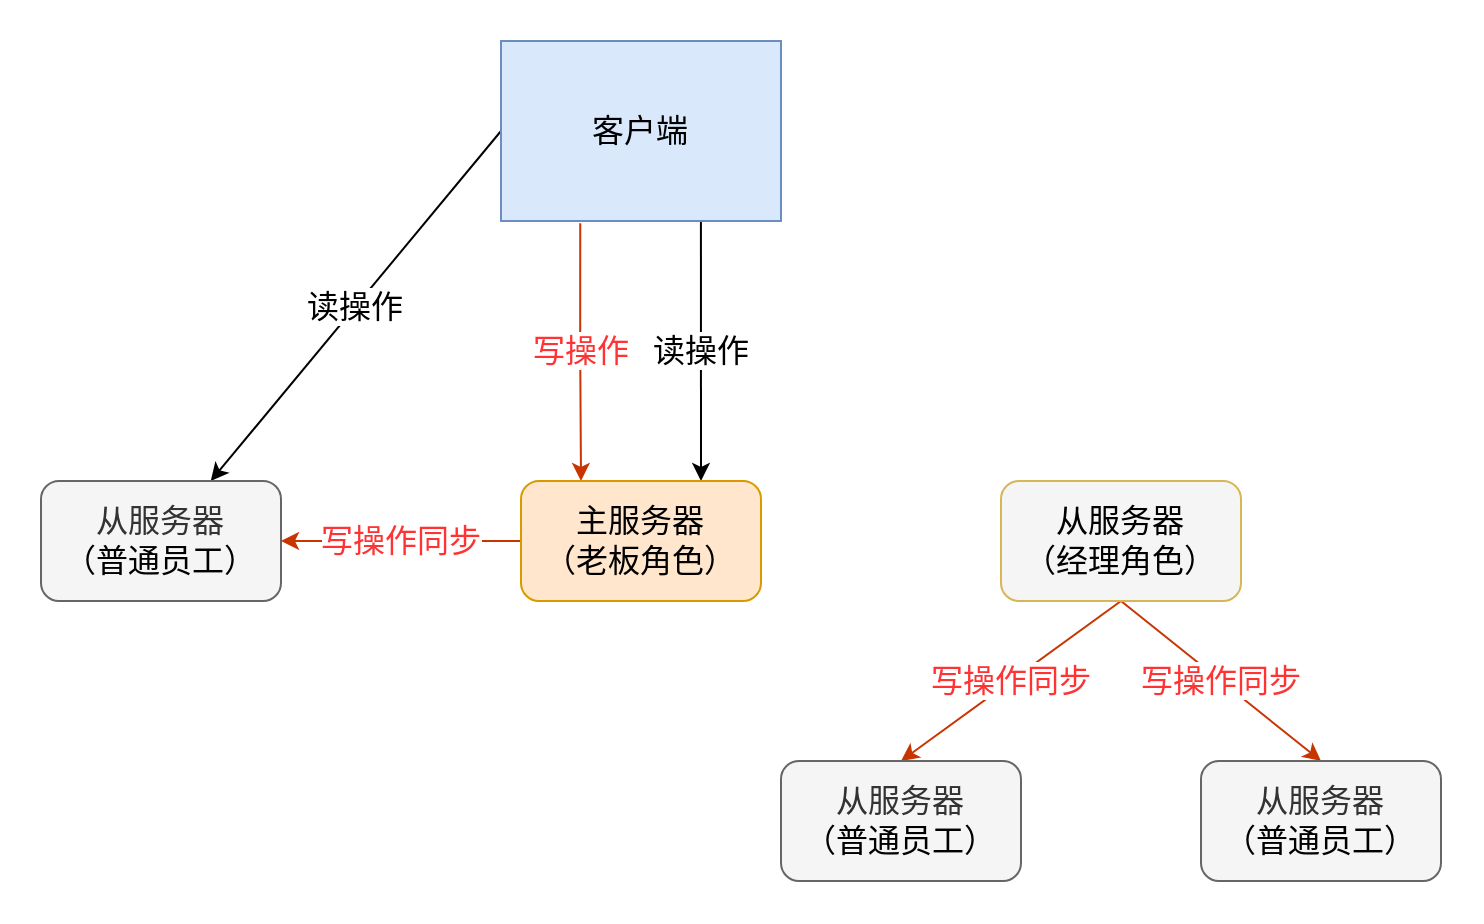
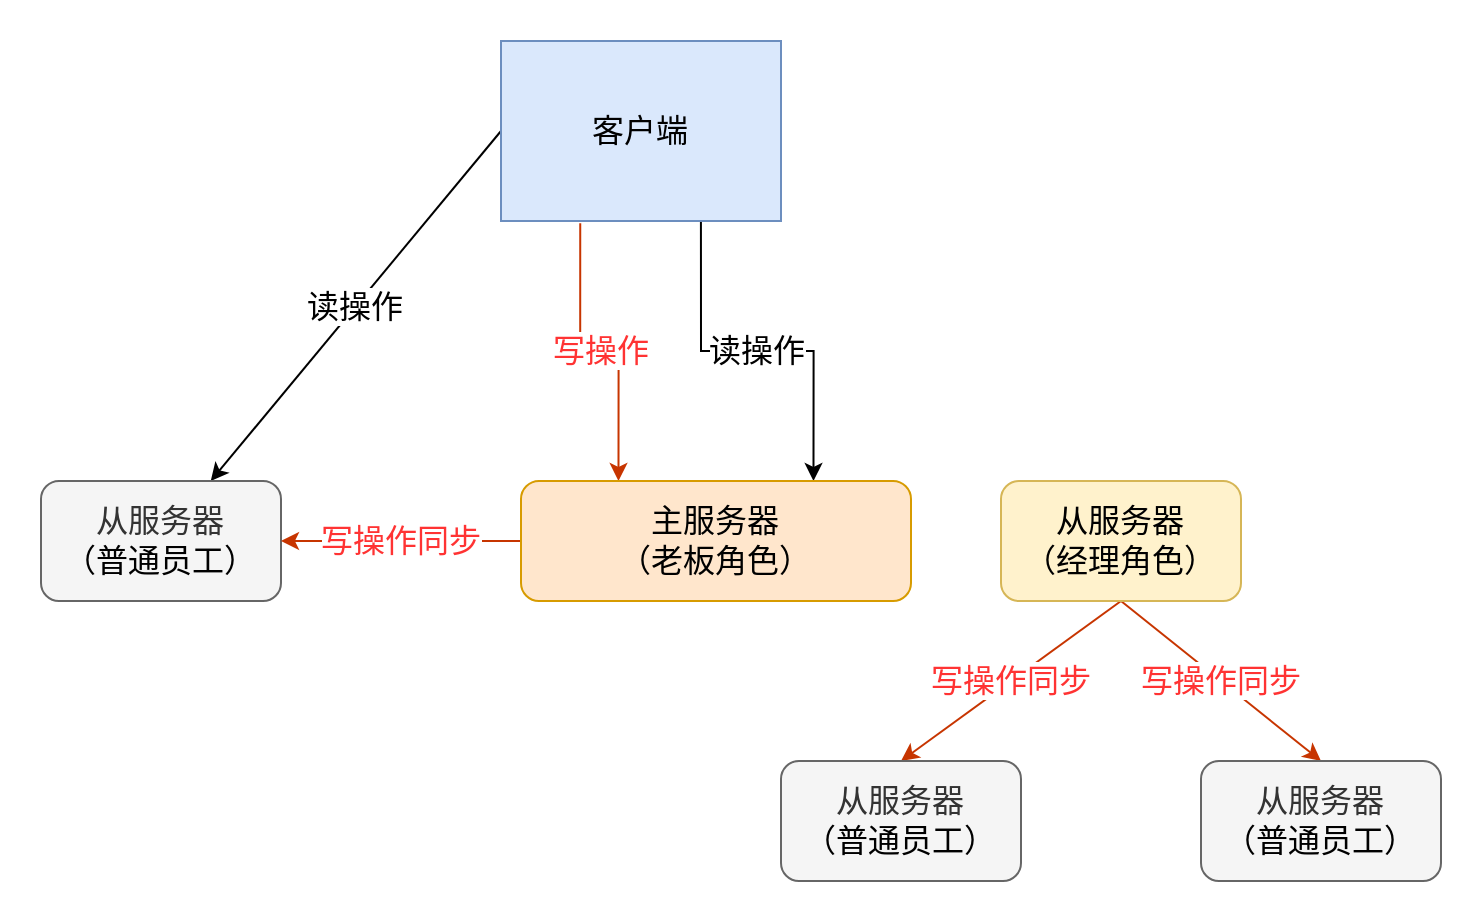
(641, 541) -> (716, 541)
(1121, 541) -> (1121, 541)
